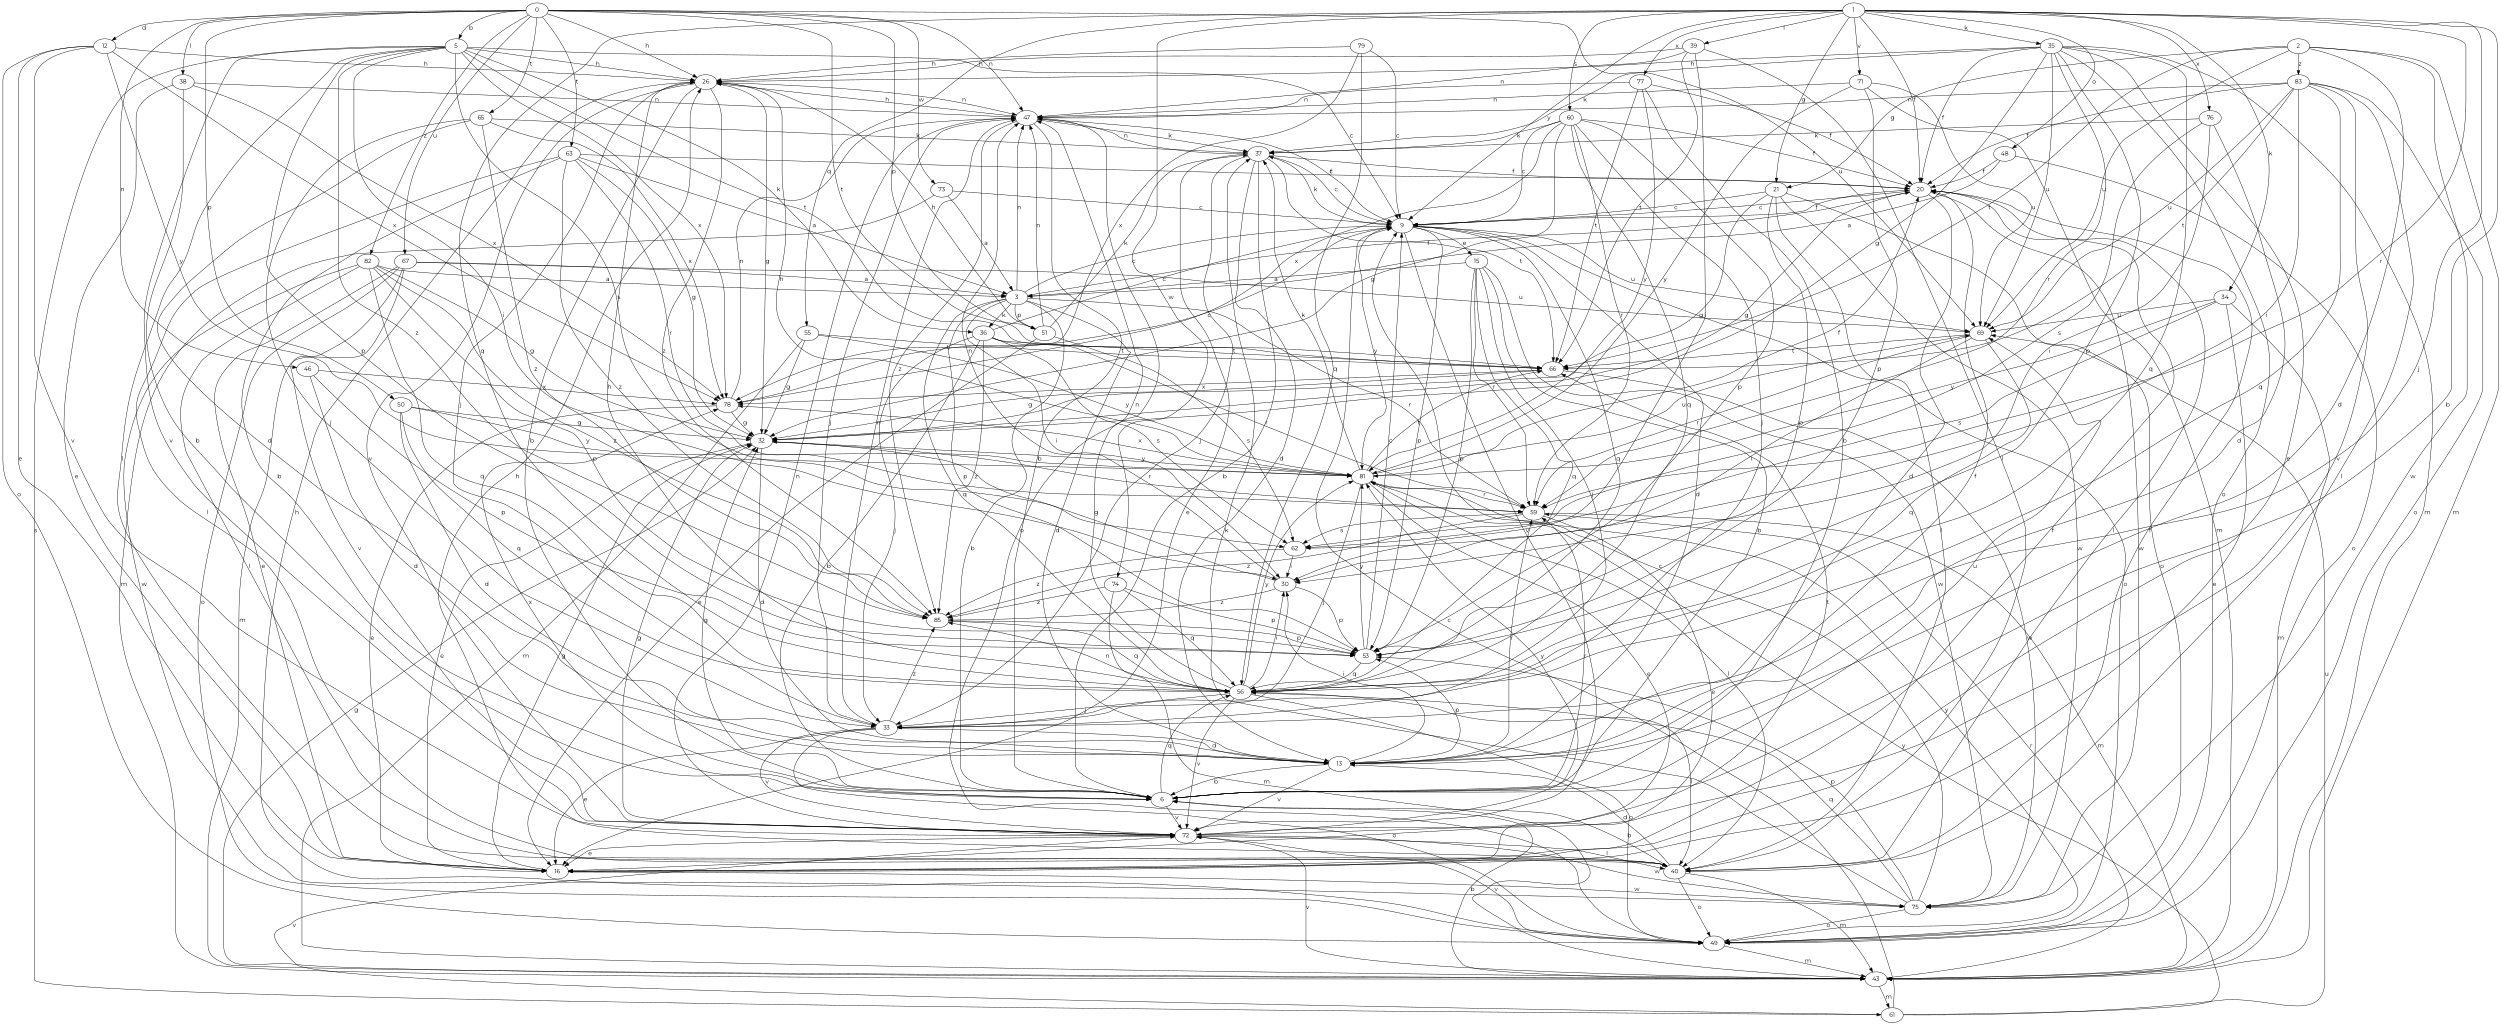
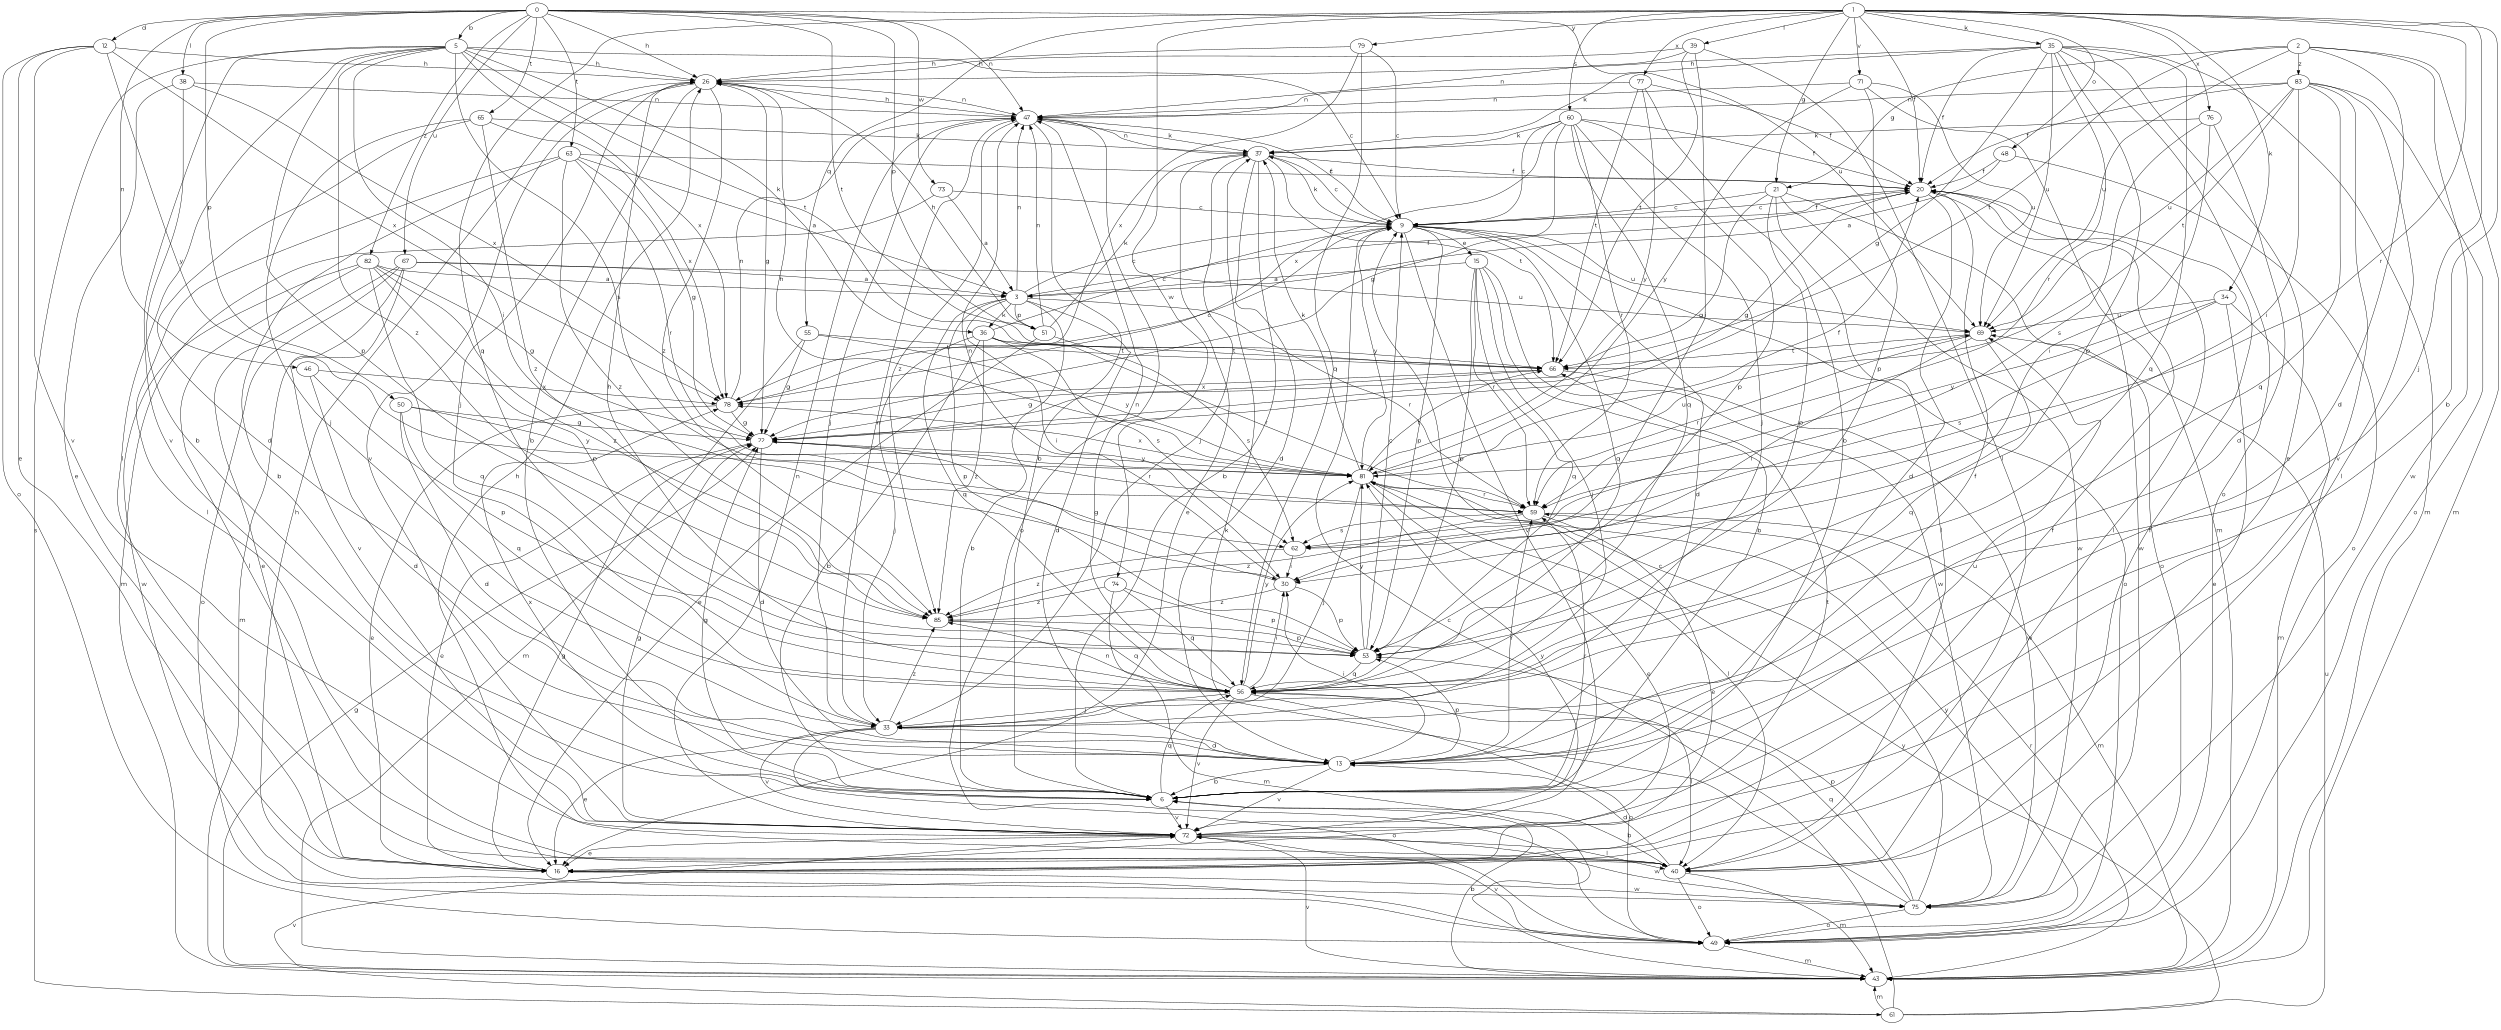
(1618, 61) -> (1621, 22)
(761, 441) -> (761, 441)
(1884, 995) -> (1877, 1002)
